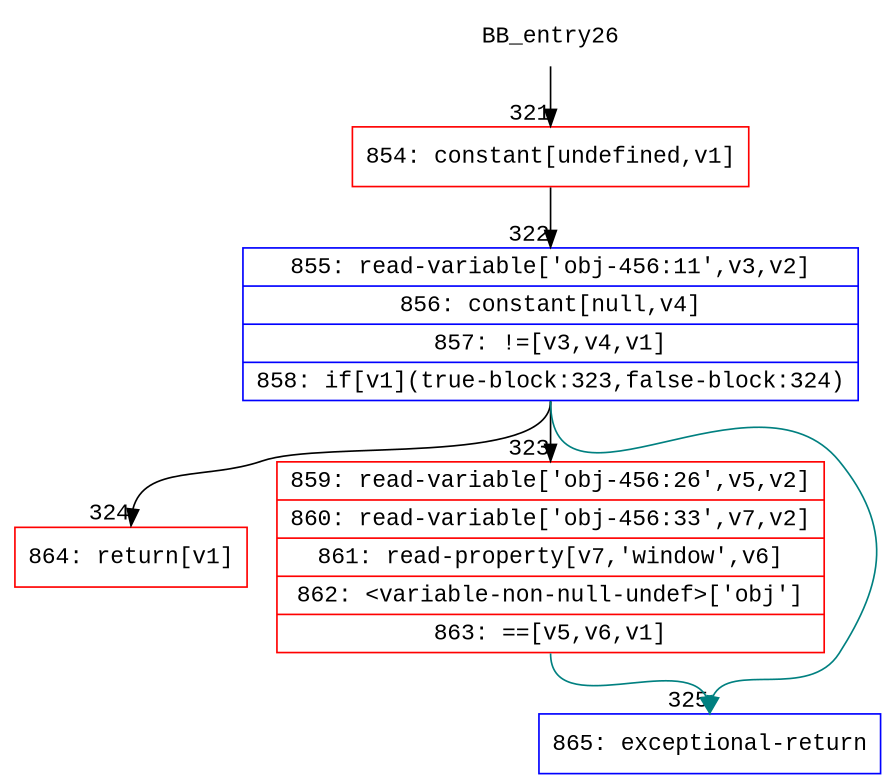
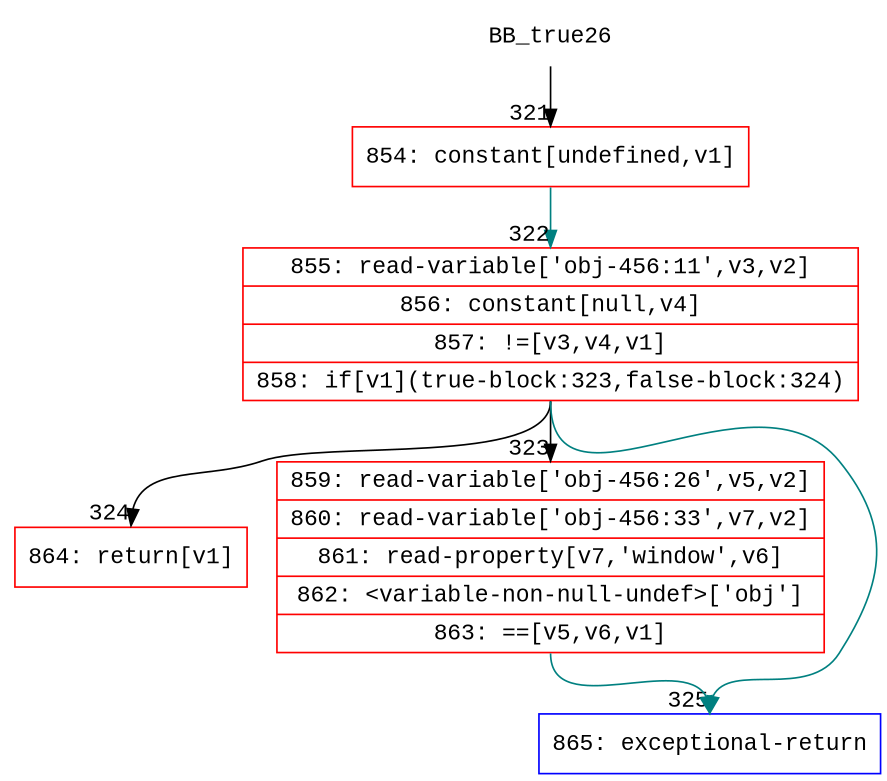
(551, 36) -> (551, 36)
(551, 209) -> (551, 209)
(551, 324) -> (551, 324)
